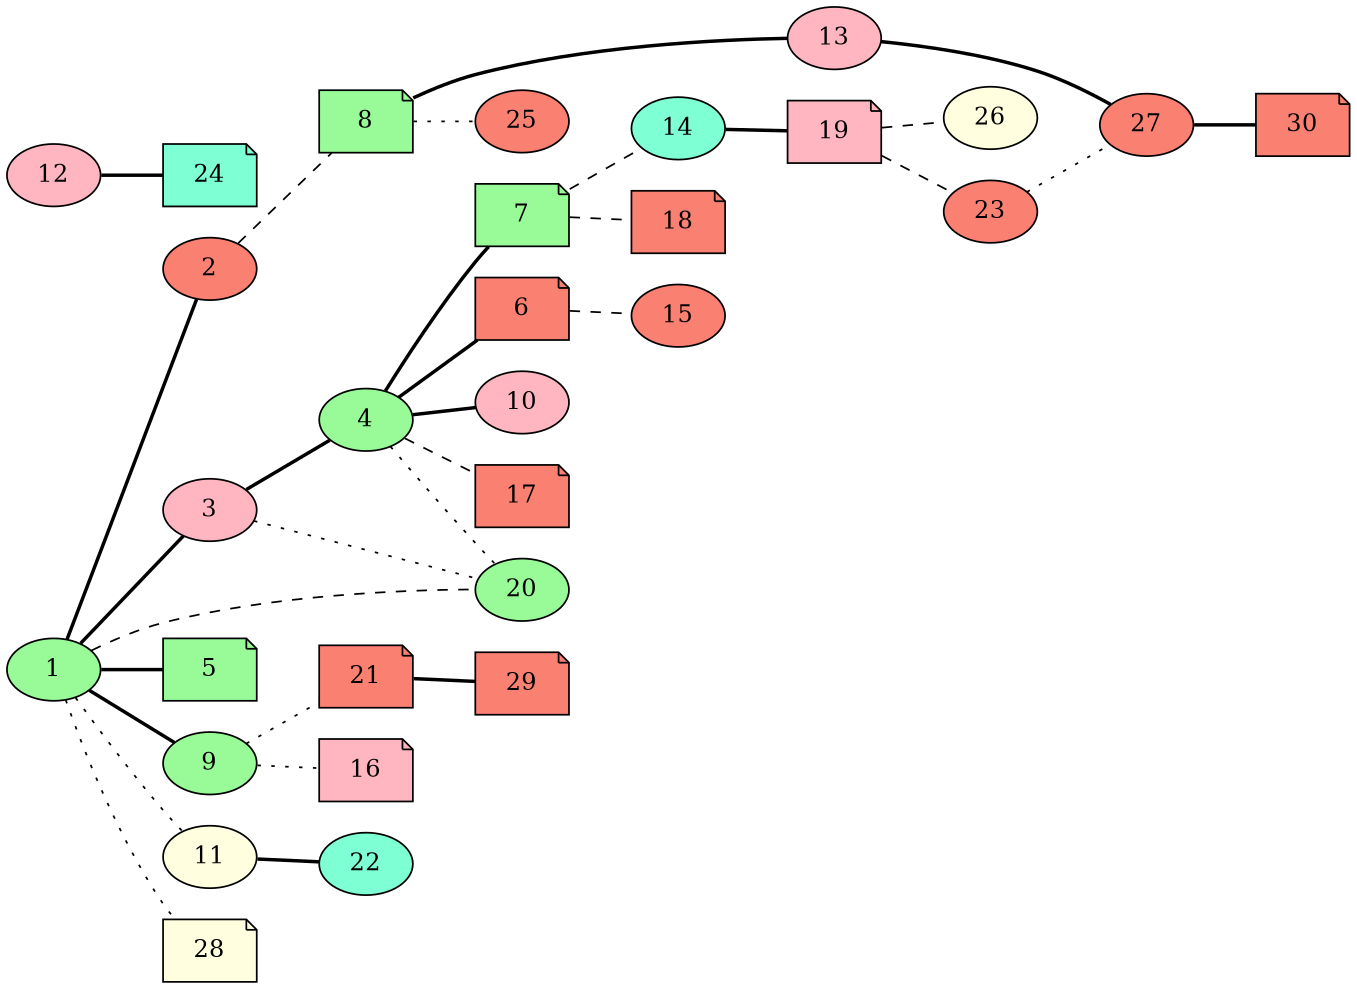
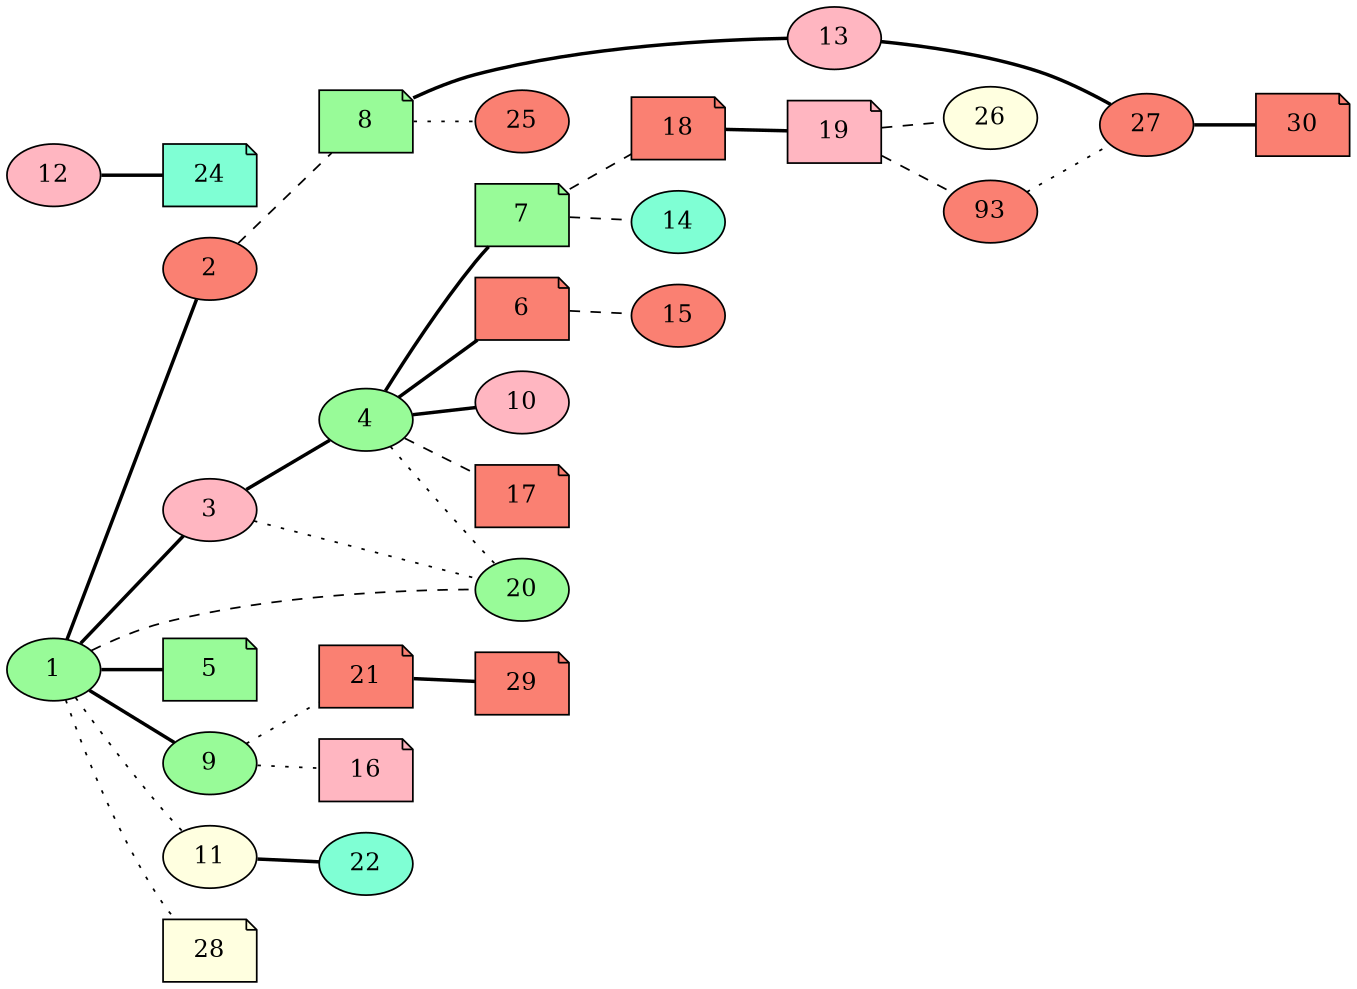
(757, 130) -> (757, 130)
(991, 212) -> (991, 212)
